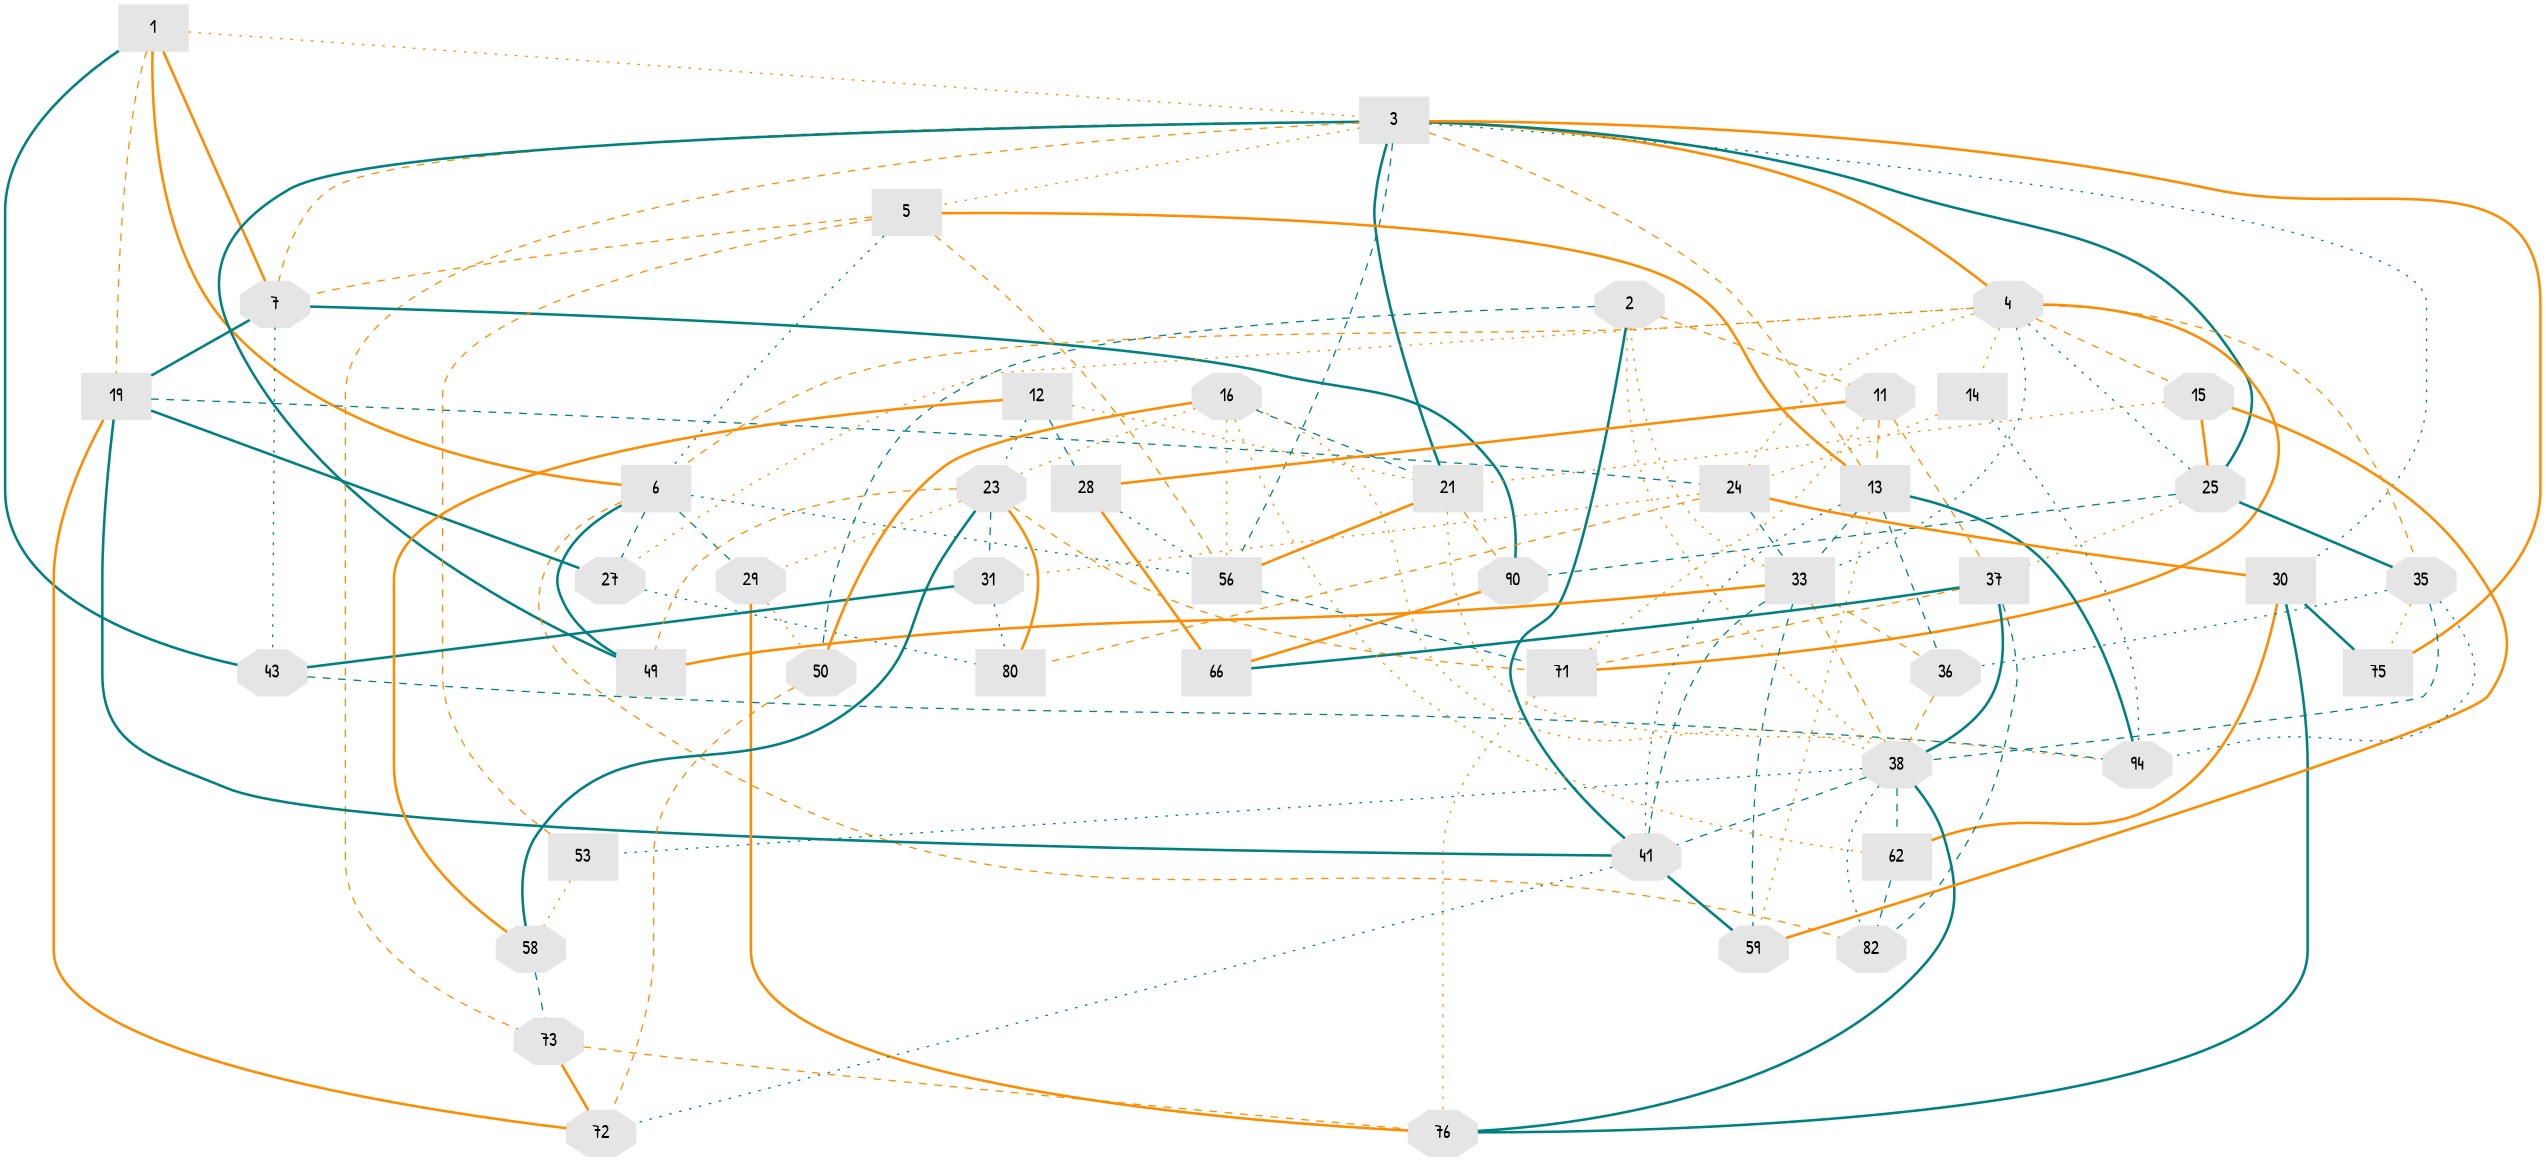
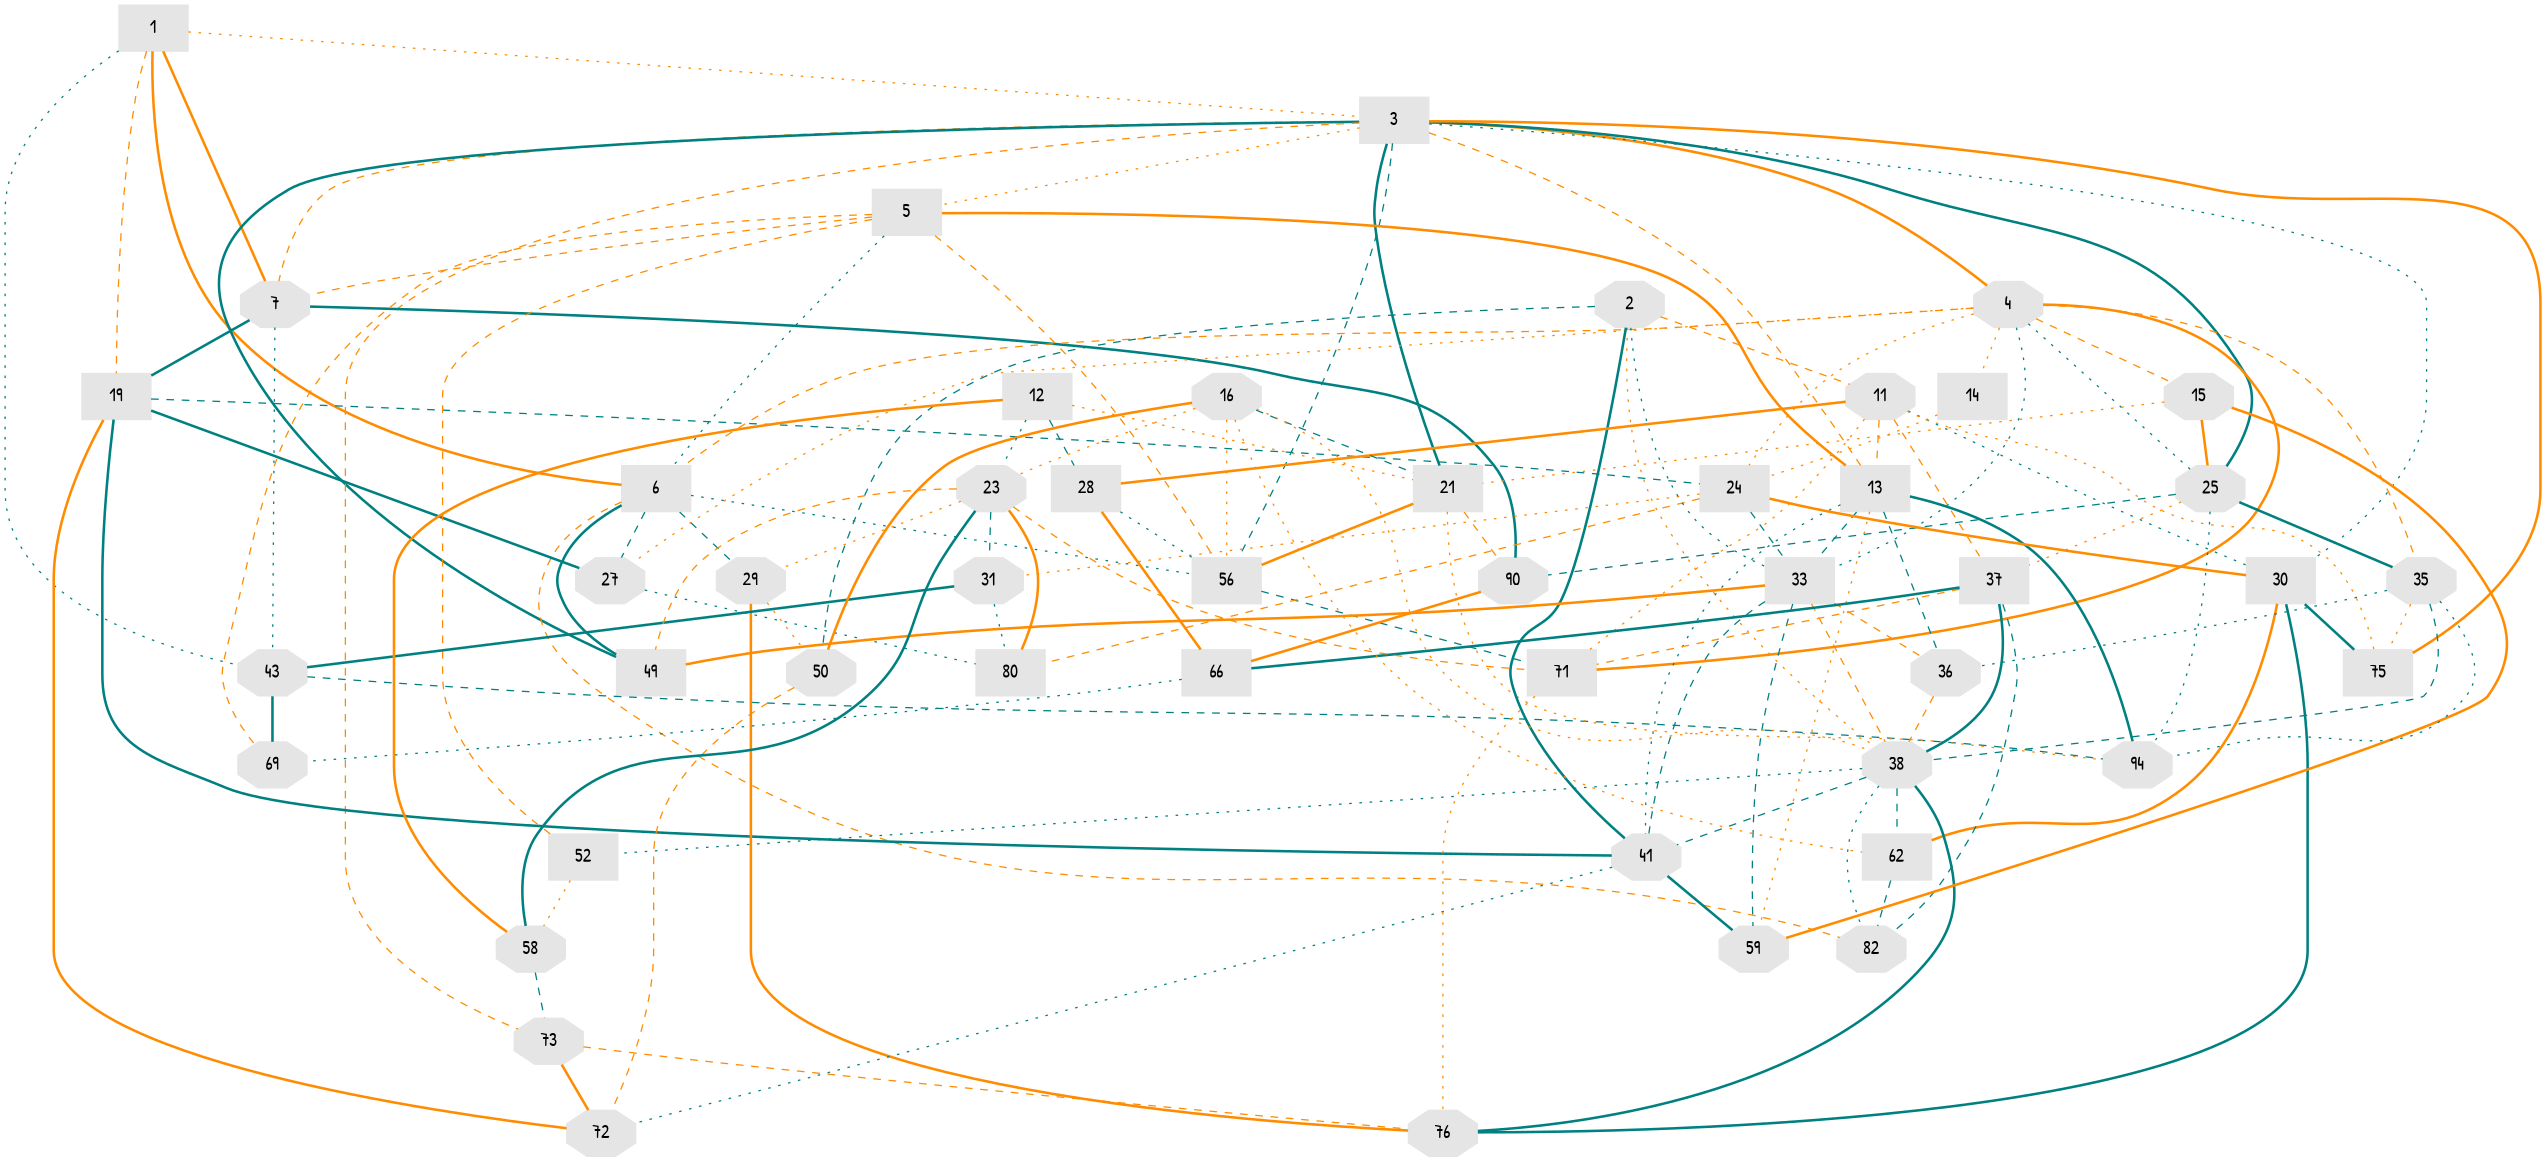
(5, 405) -> (5, 405)
(1655, 448) -> (1655, 448)
none -> (2076, 491)
none -> (2177, 516)
(2094, 569) -> (2196, 637)
none -> (272, 765)
(583, 857) -> (583, 857)
